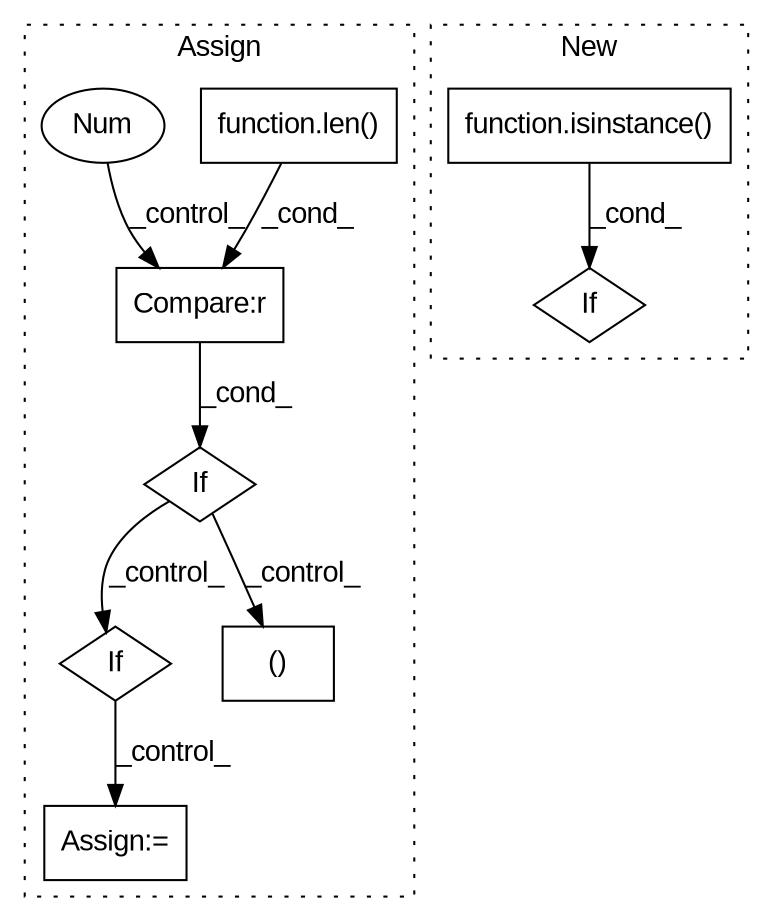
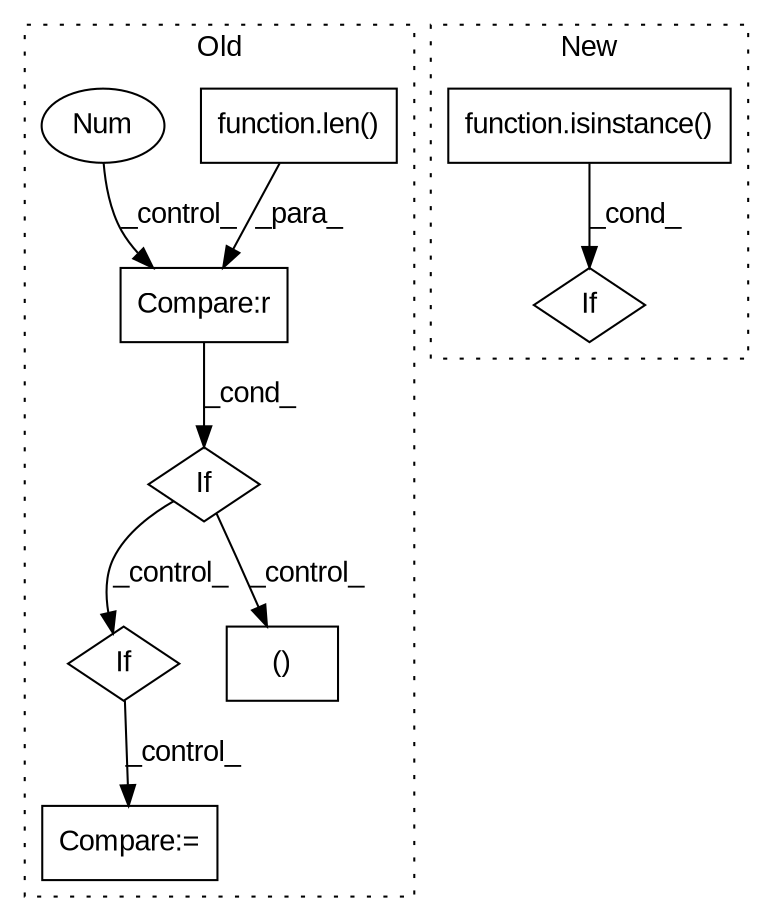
(220, 48) -> (220, 48)
(308, 215) -> (300, 215)
(115, 843) -> (130, 843)
